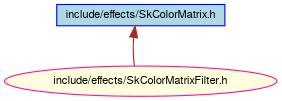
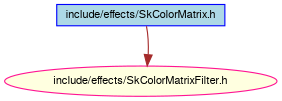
(133, 52) -> (148, 40)
